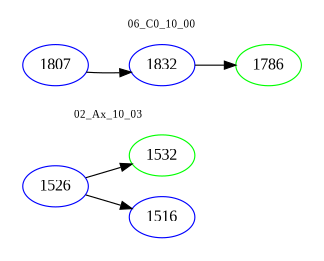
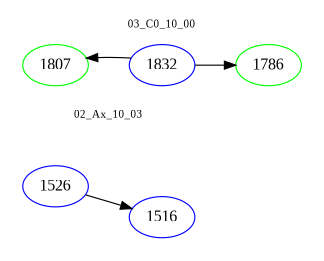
(162, 25) -> (162, 25)
(56, 65) -> (56, 65)
(103, 73) -> (115, 57)
(162, 155) -> none
